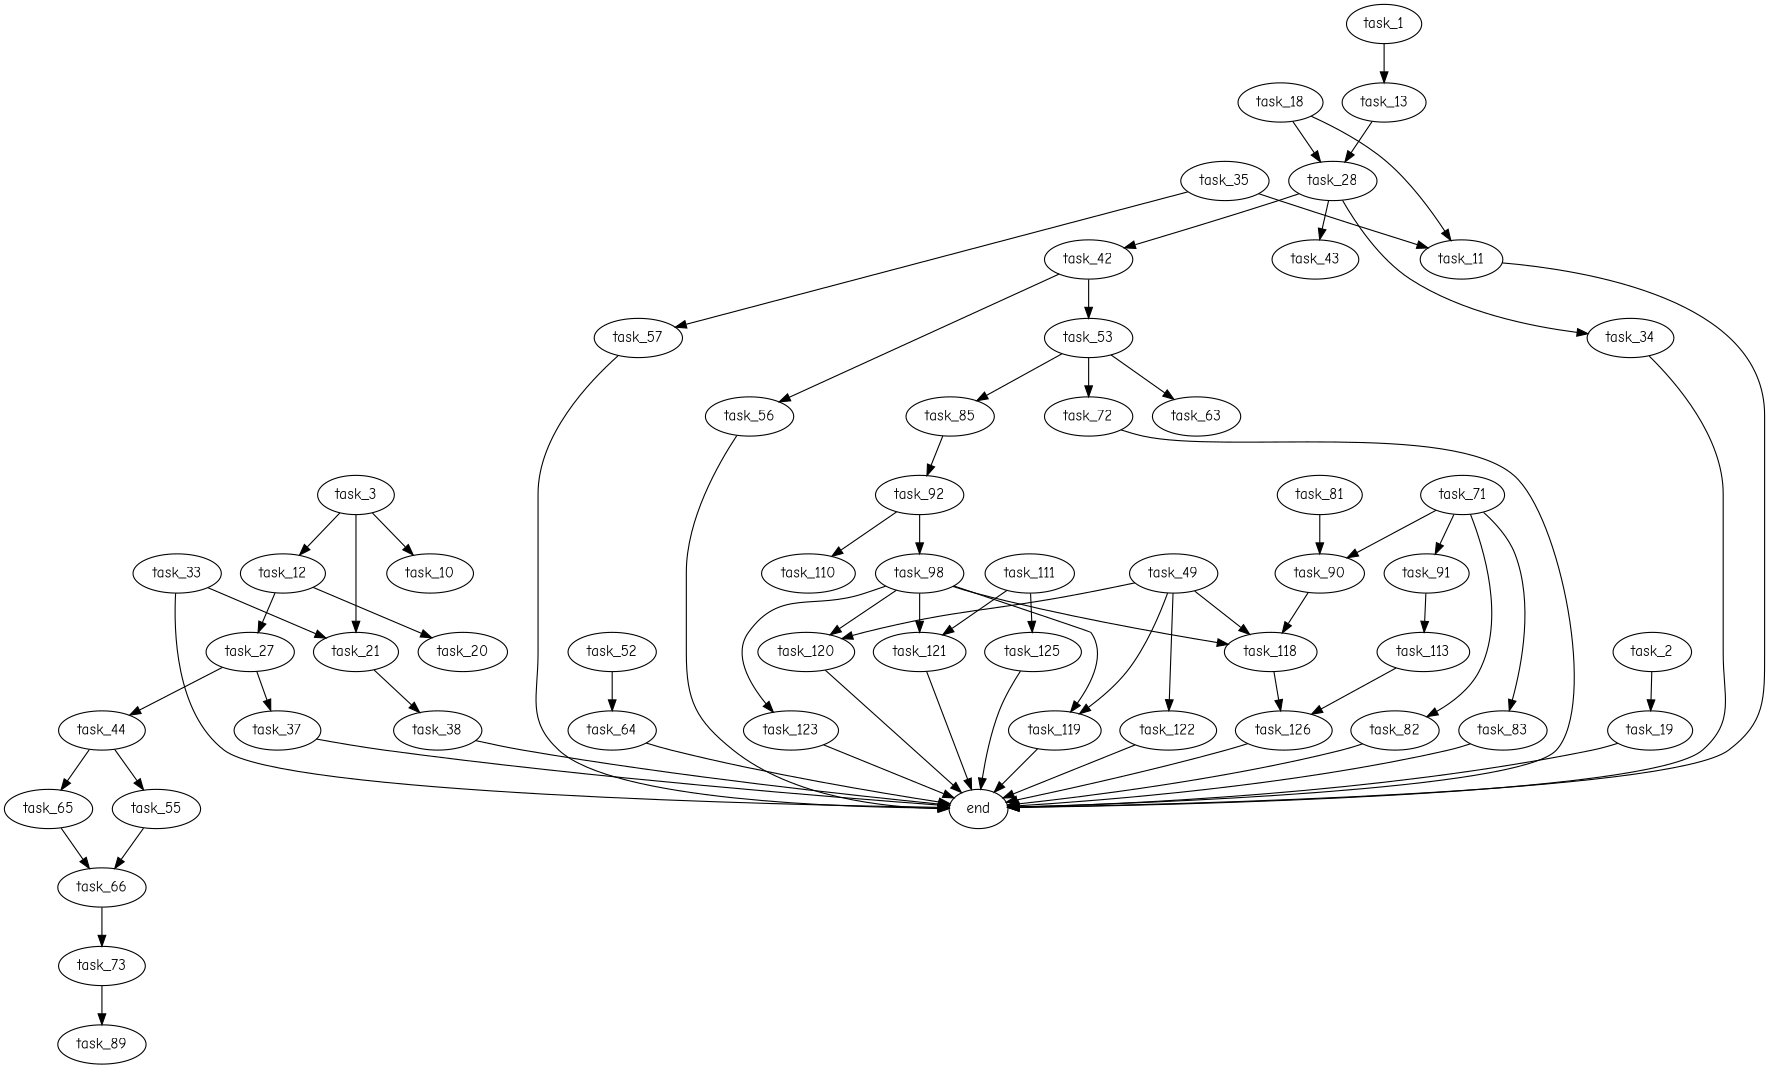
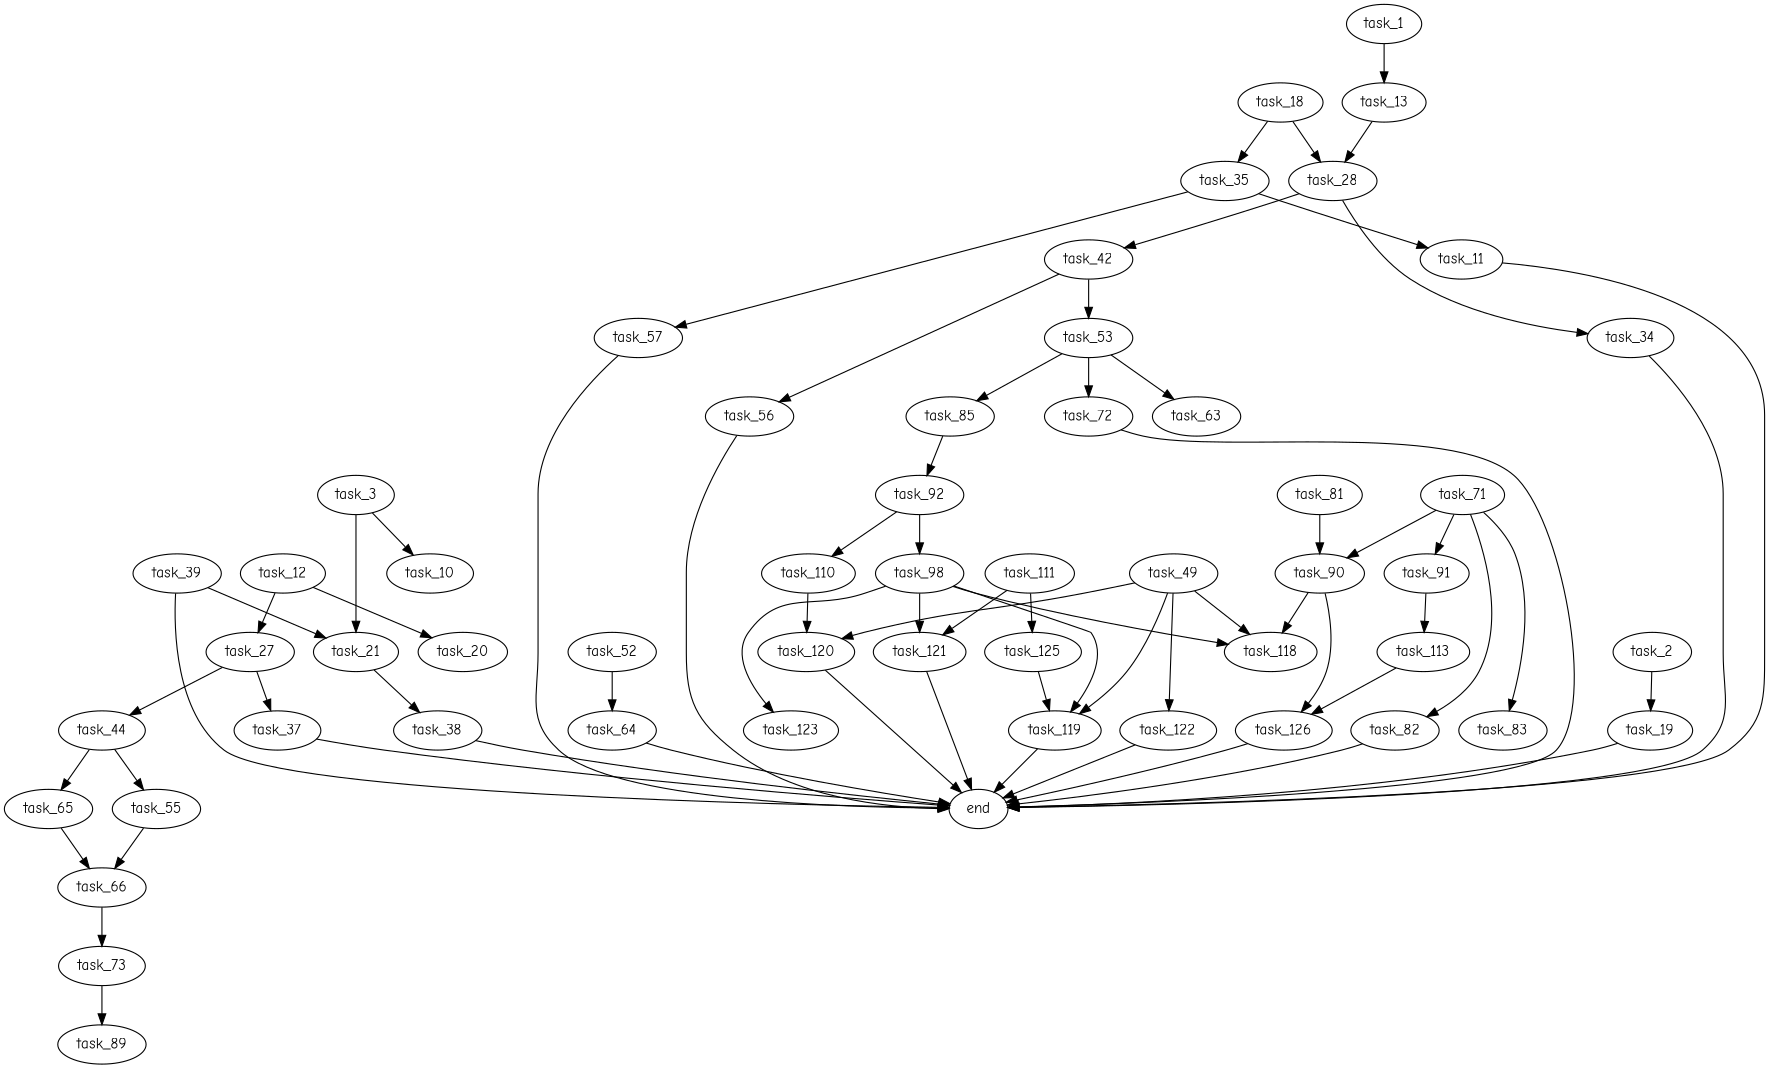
(1388, 163) -> (1256, 137)
(1315, 259) -> none
(324, 530) -> none
(177, 573) -> (177, 573)
(868, 609) -> (807, 609)
(1276, 686) -> (1330, 651)
(995, 722) -> (1042, 686)
(884, 769) -> none
(1246, 784) -> none
